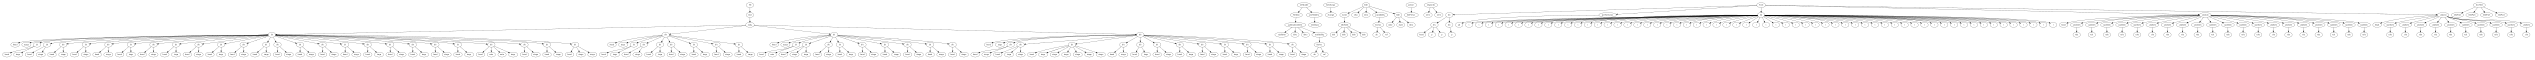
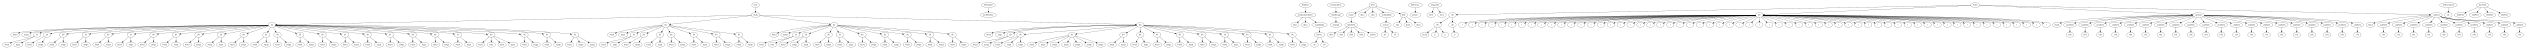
(750, 5) -> none
none -> (1336, 5)
(1301, 9) -> none
(1411, 9) -> (1415, 9)
(1687, 10) -> none
(1315, 25) -> none
(1282, 35) -> none
none -> (1373, 35)
